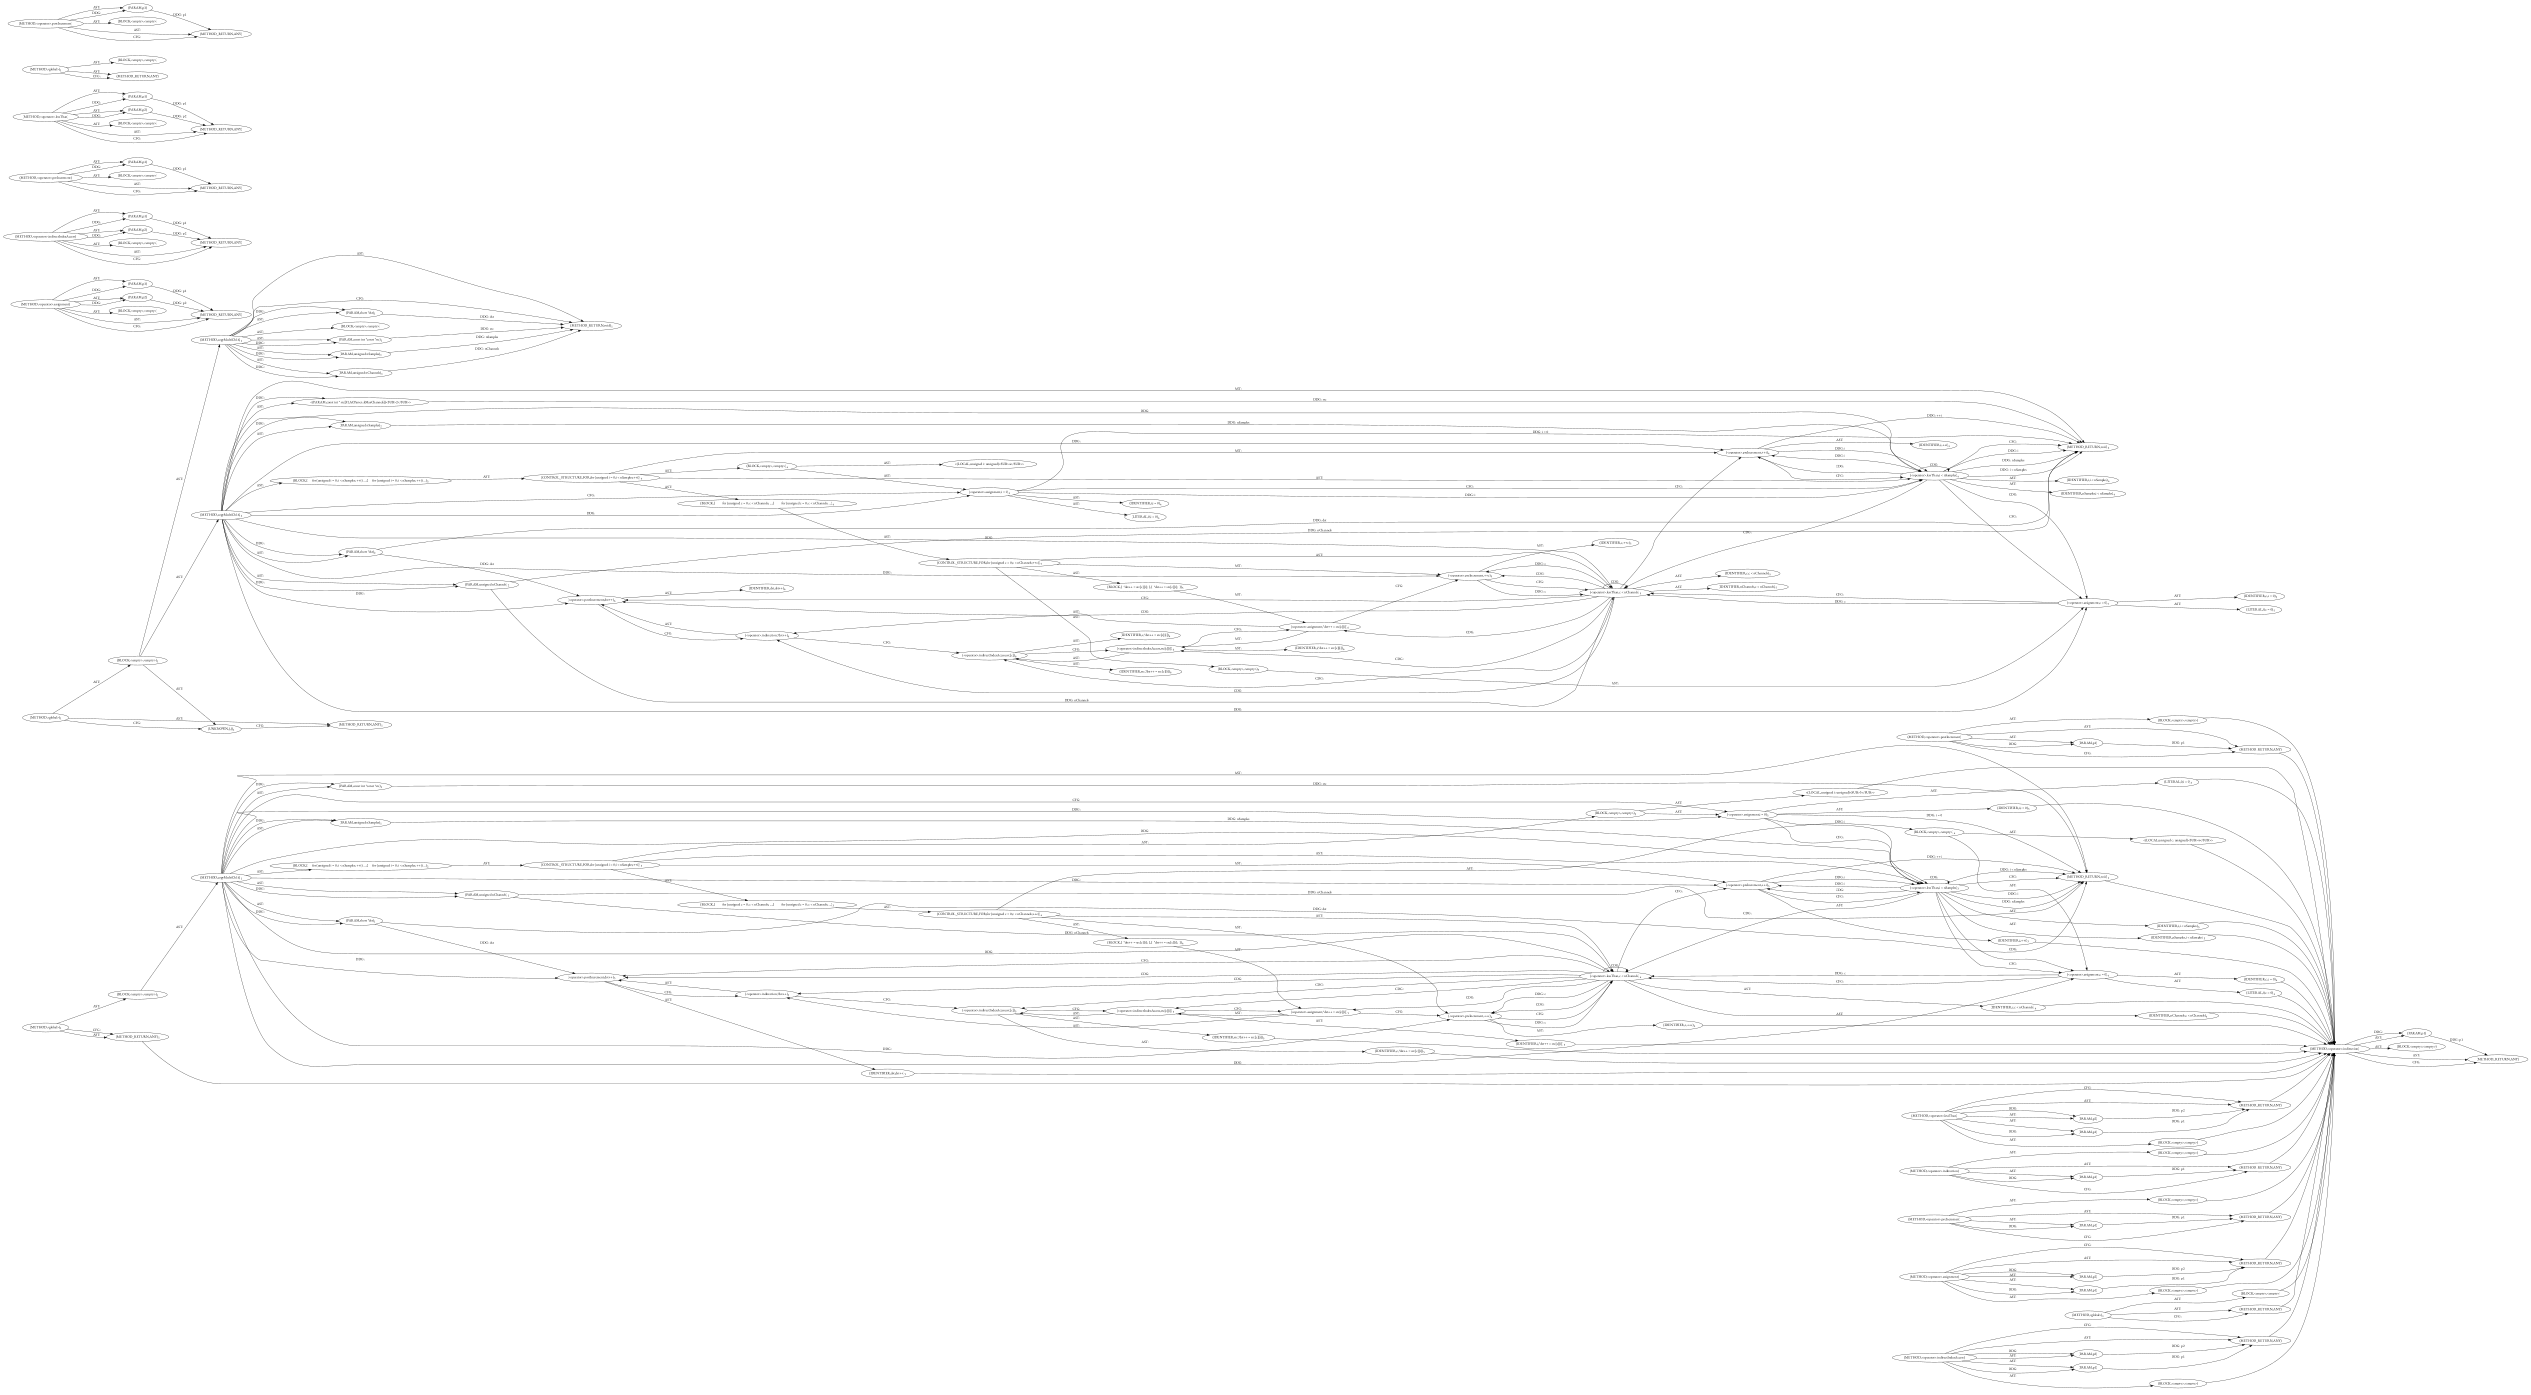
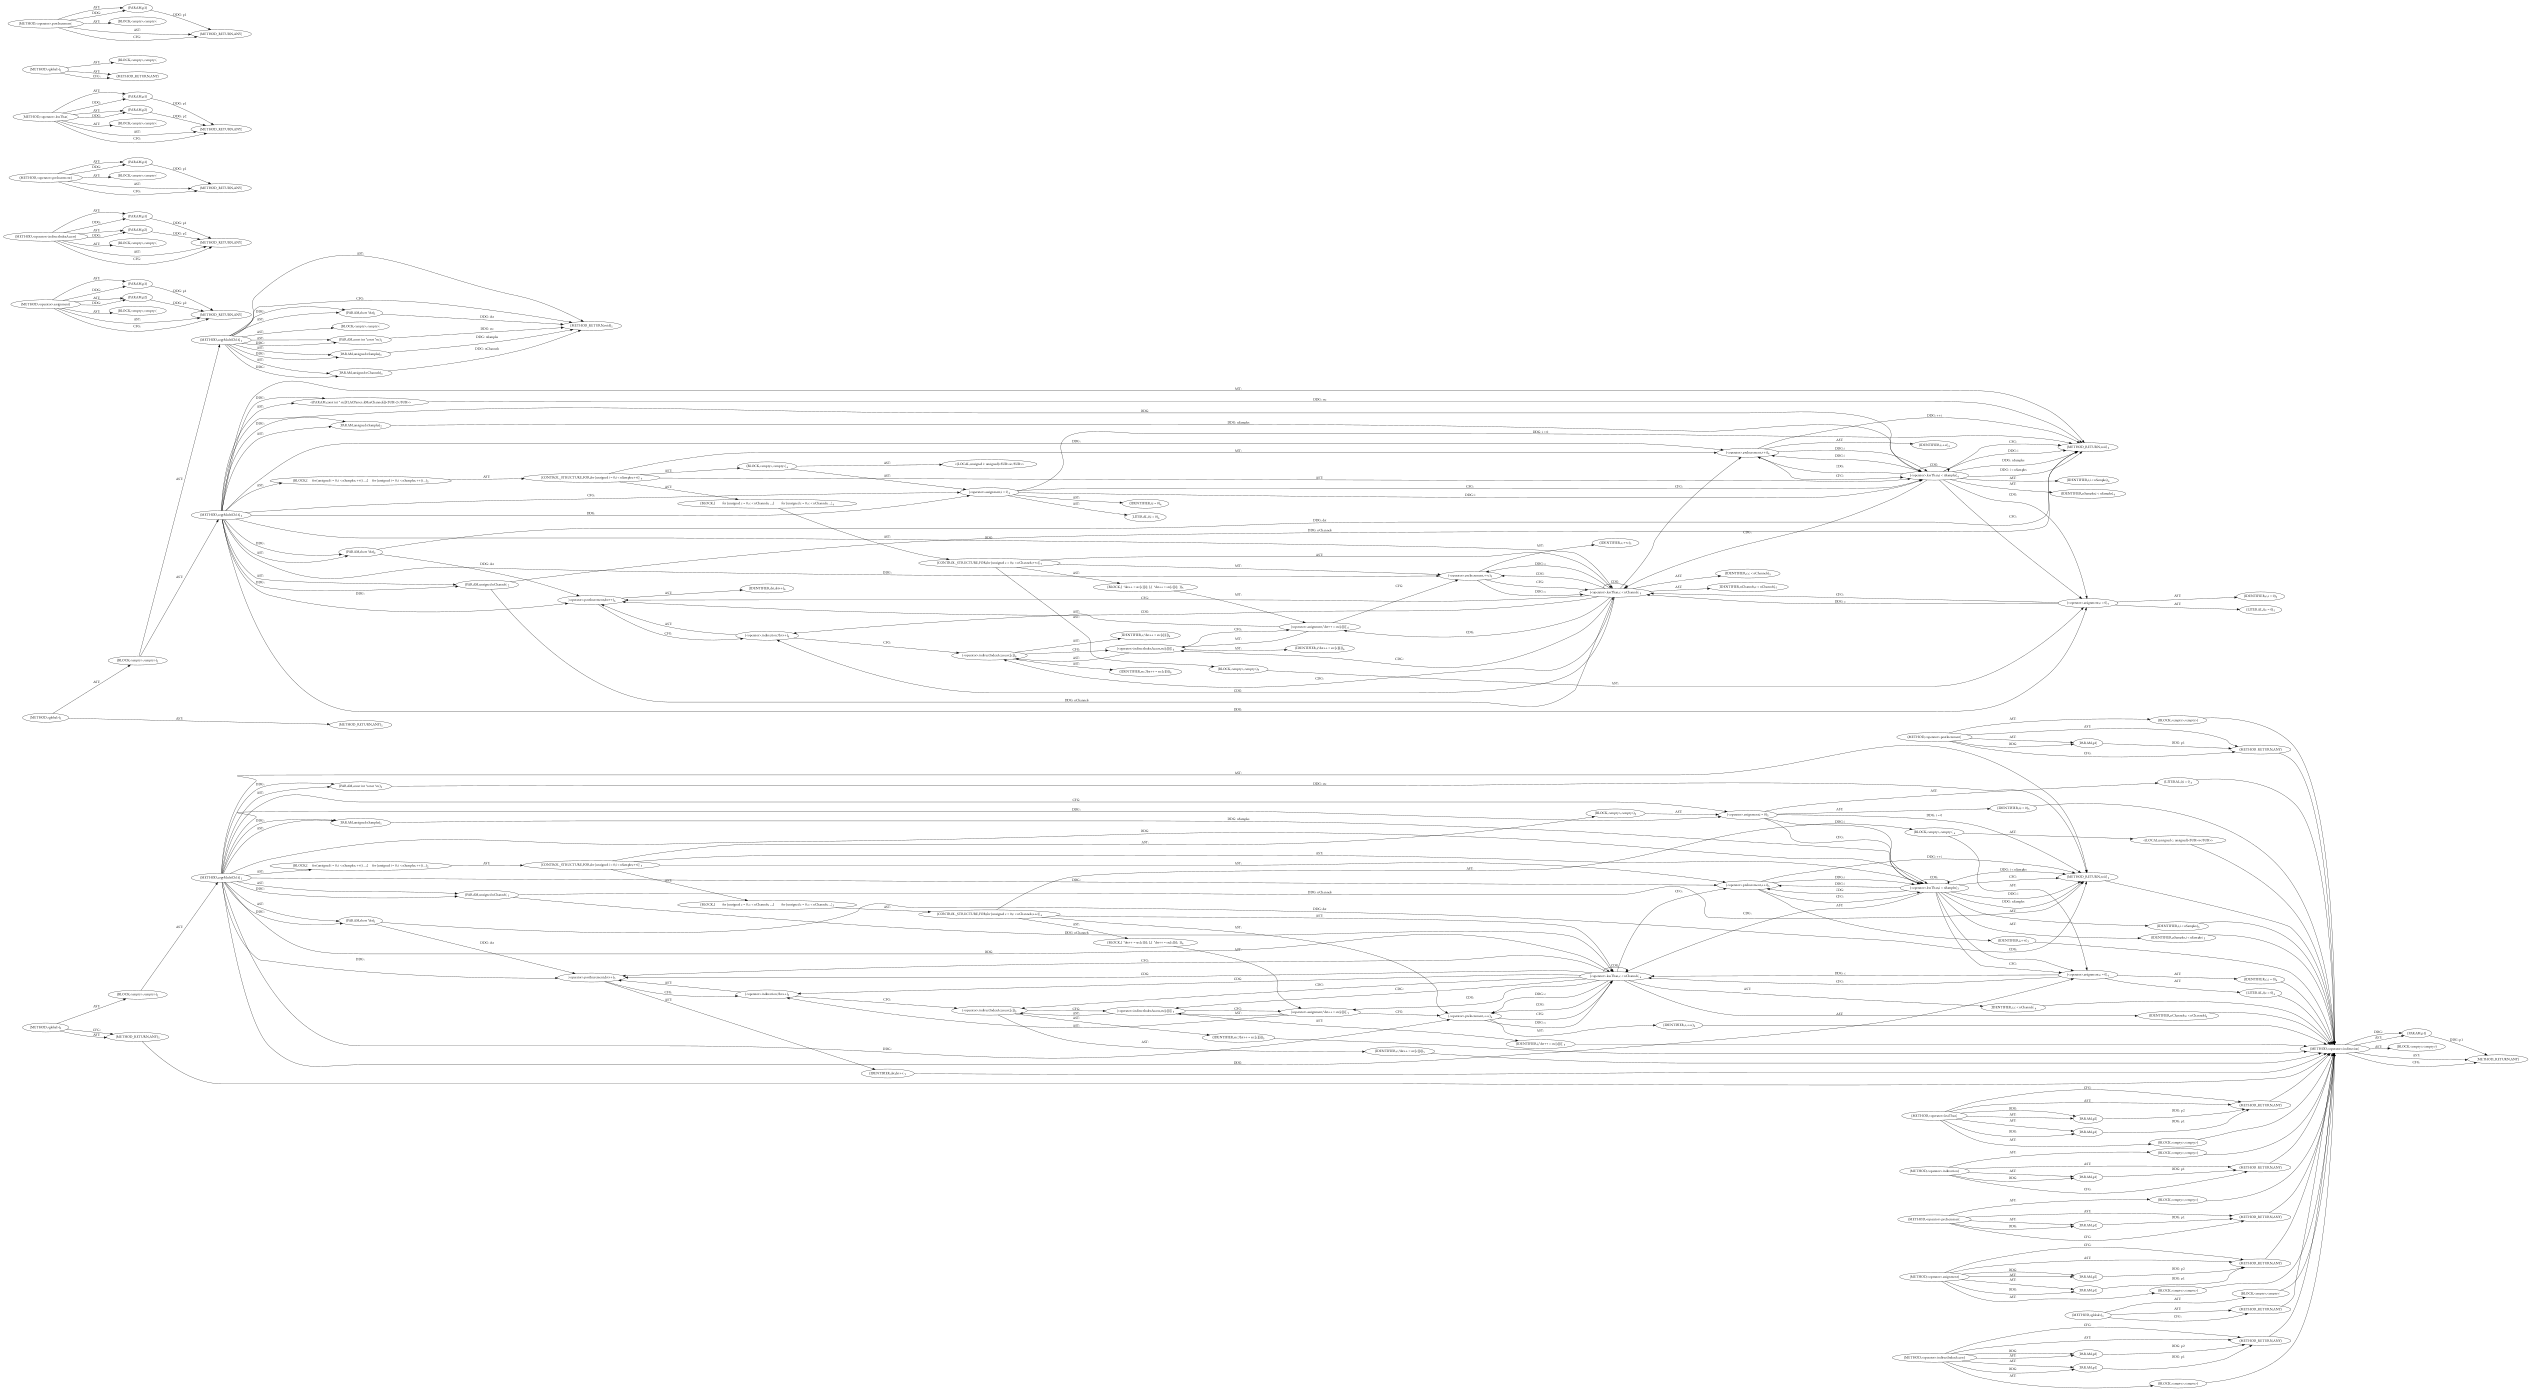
(221, 729) -> none
(1840, 793) -> none
